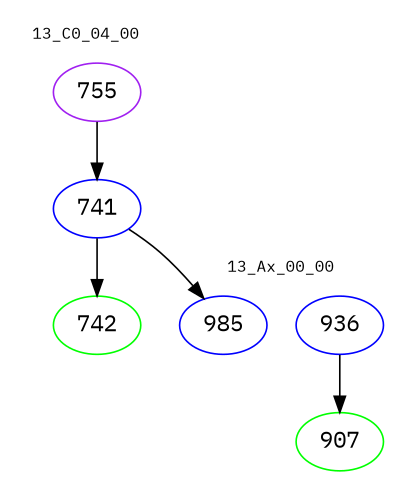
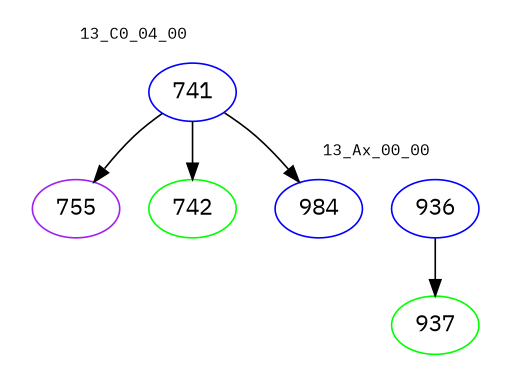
(97, 143) -> (131, 139)
(223, 325) -> (319, 209)
(340, 442) -> (435, 325)
